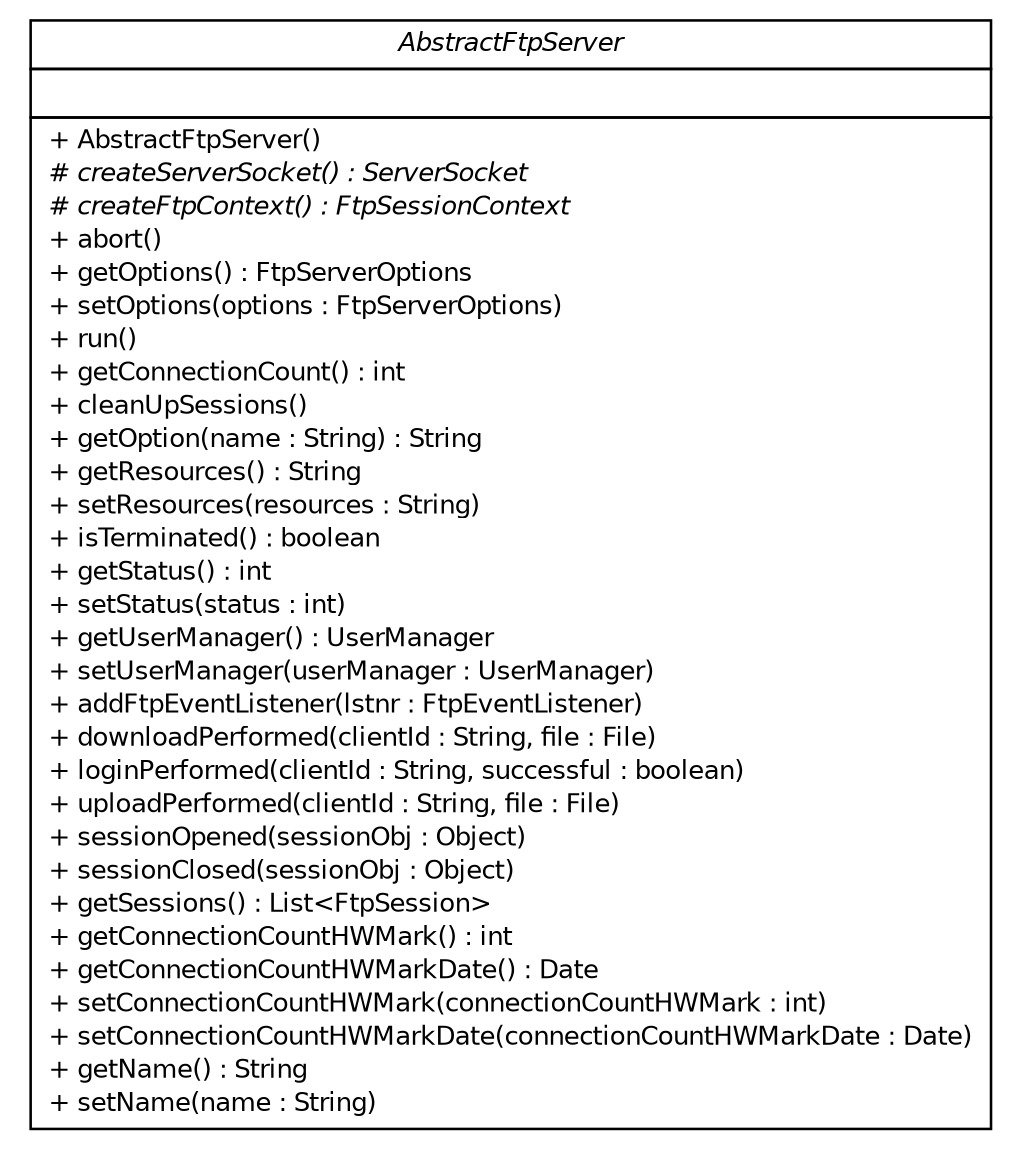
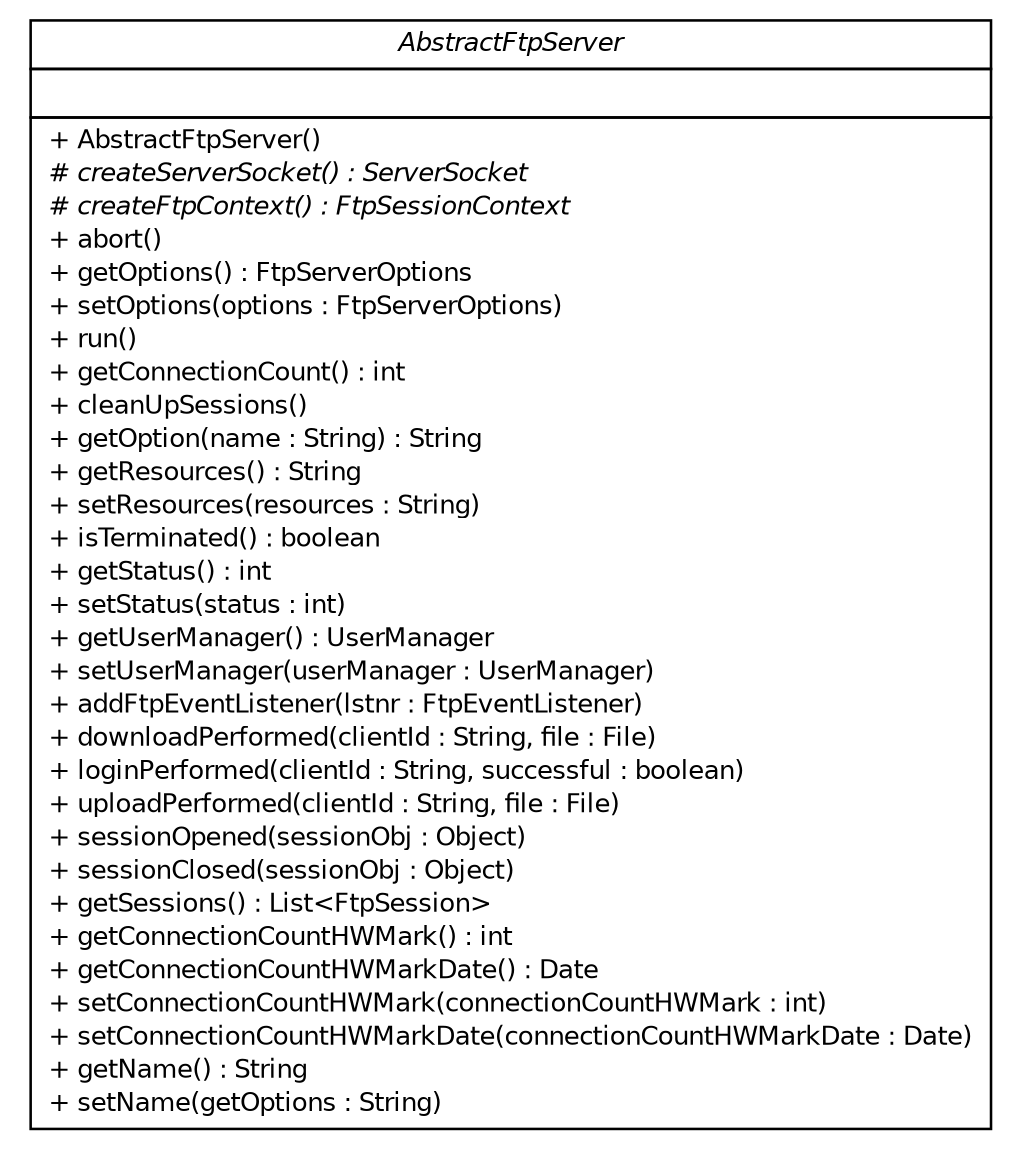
(213, 1103) -> (245, 1103)
